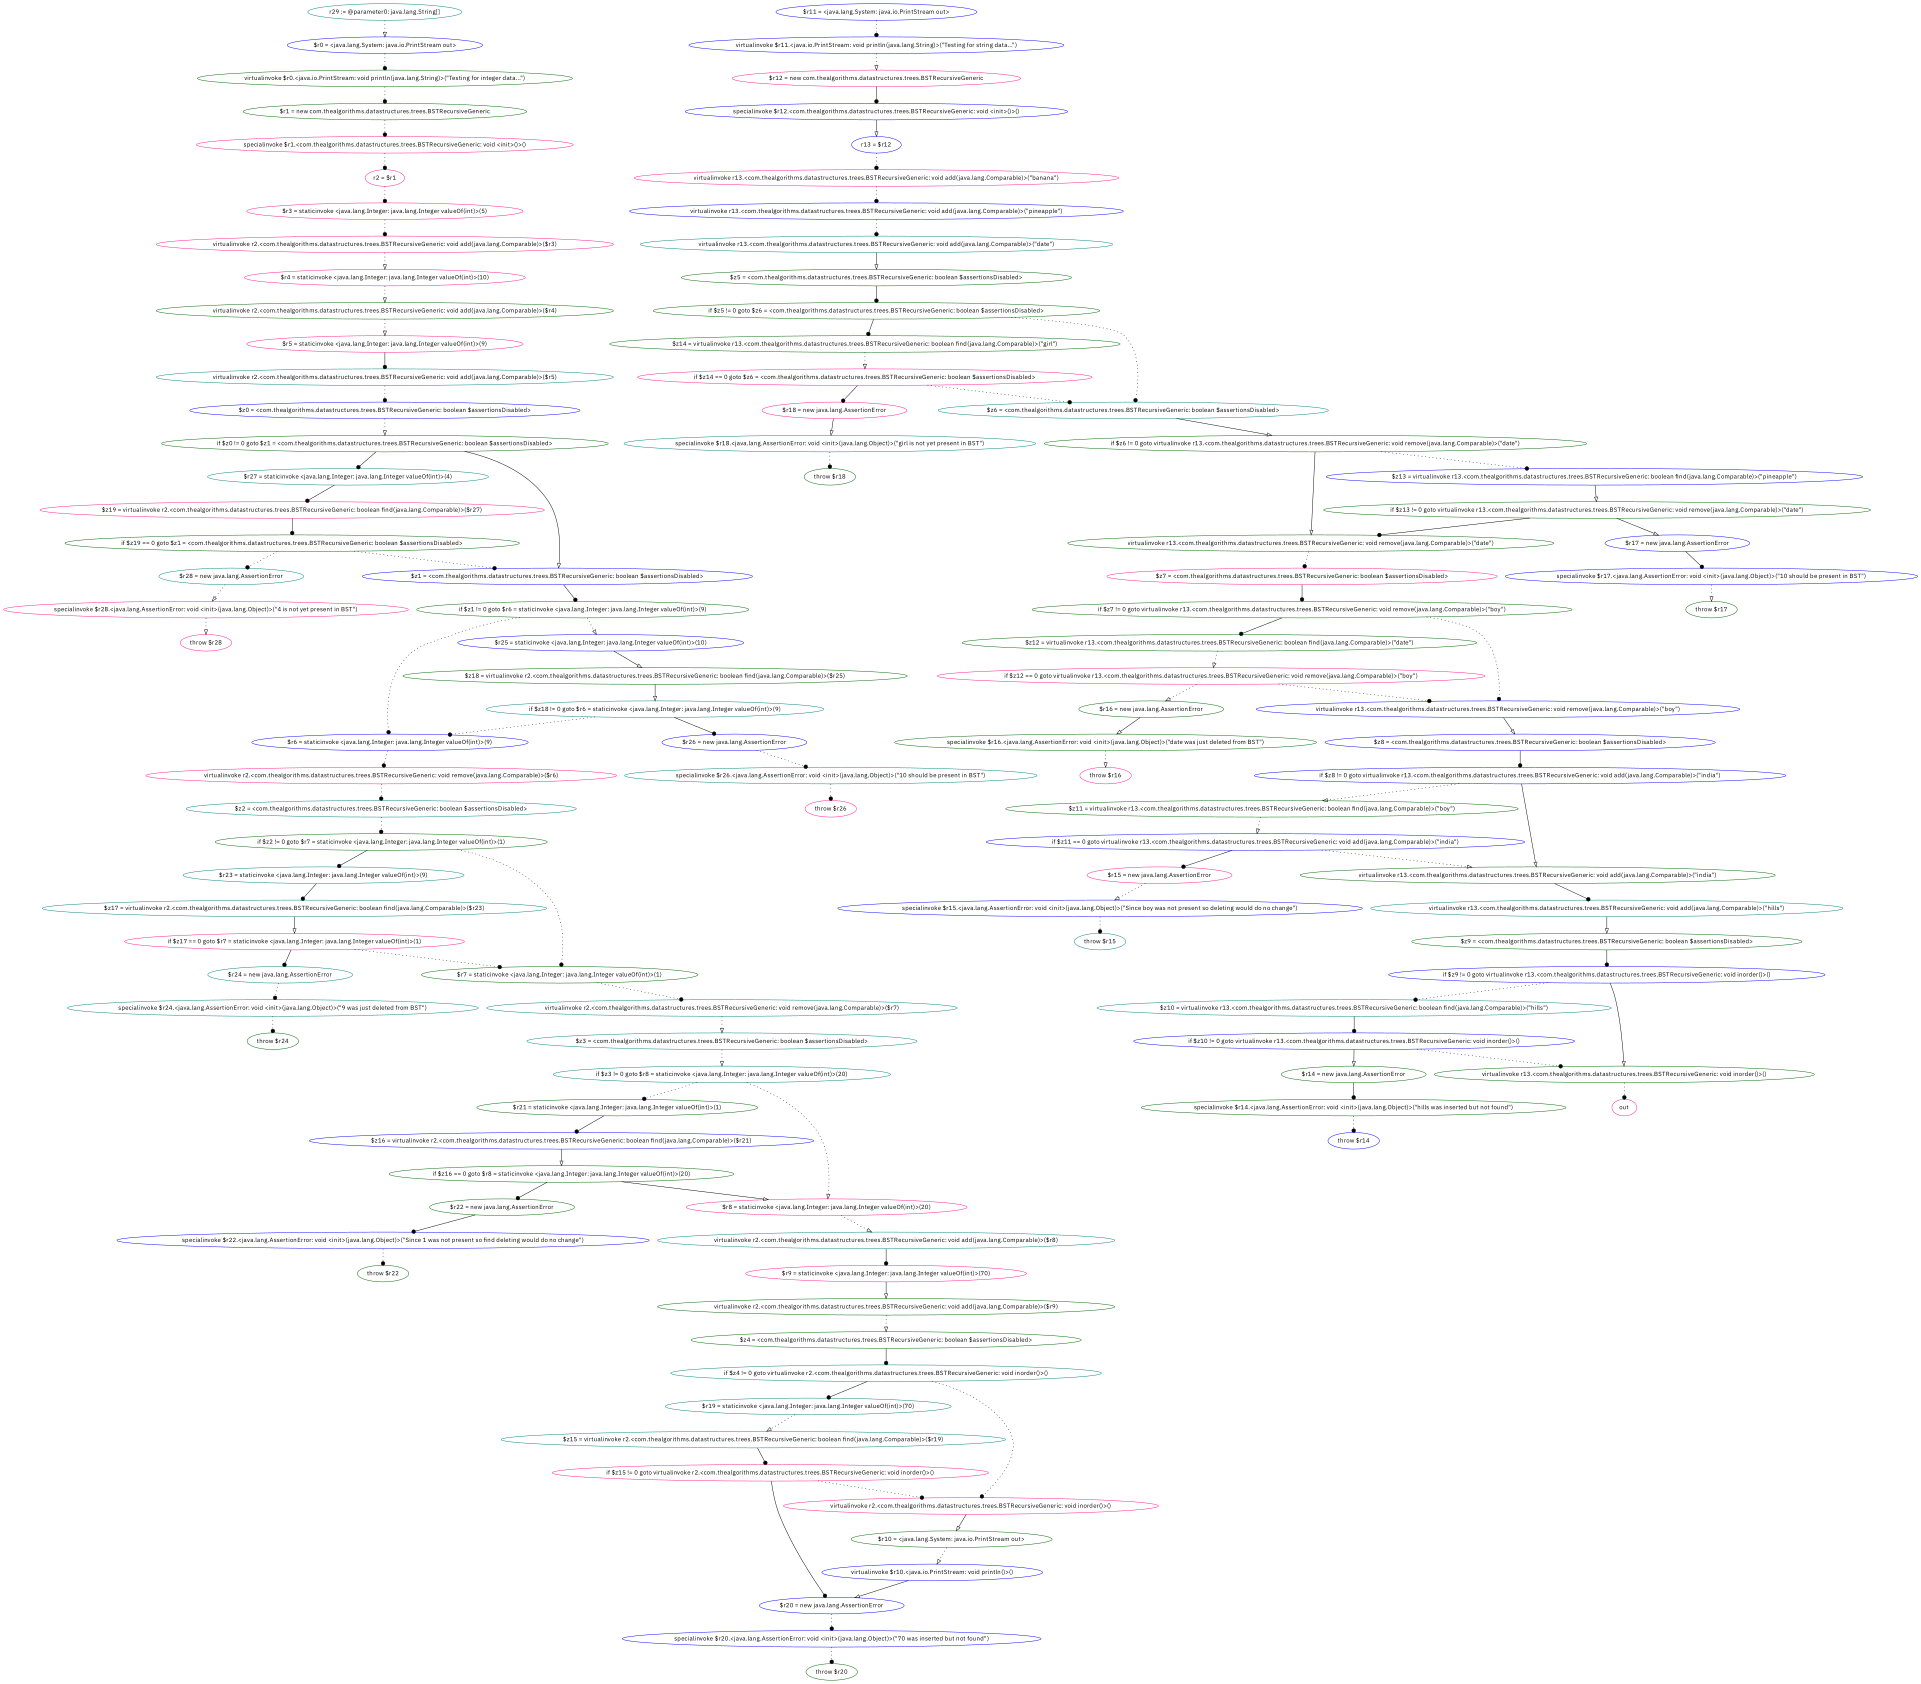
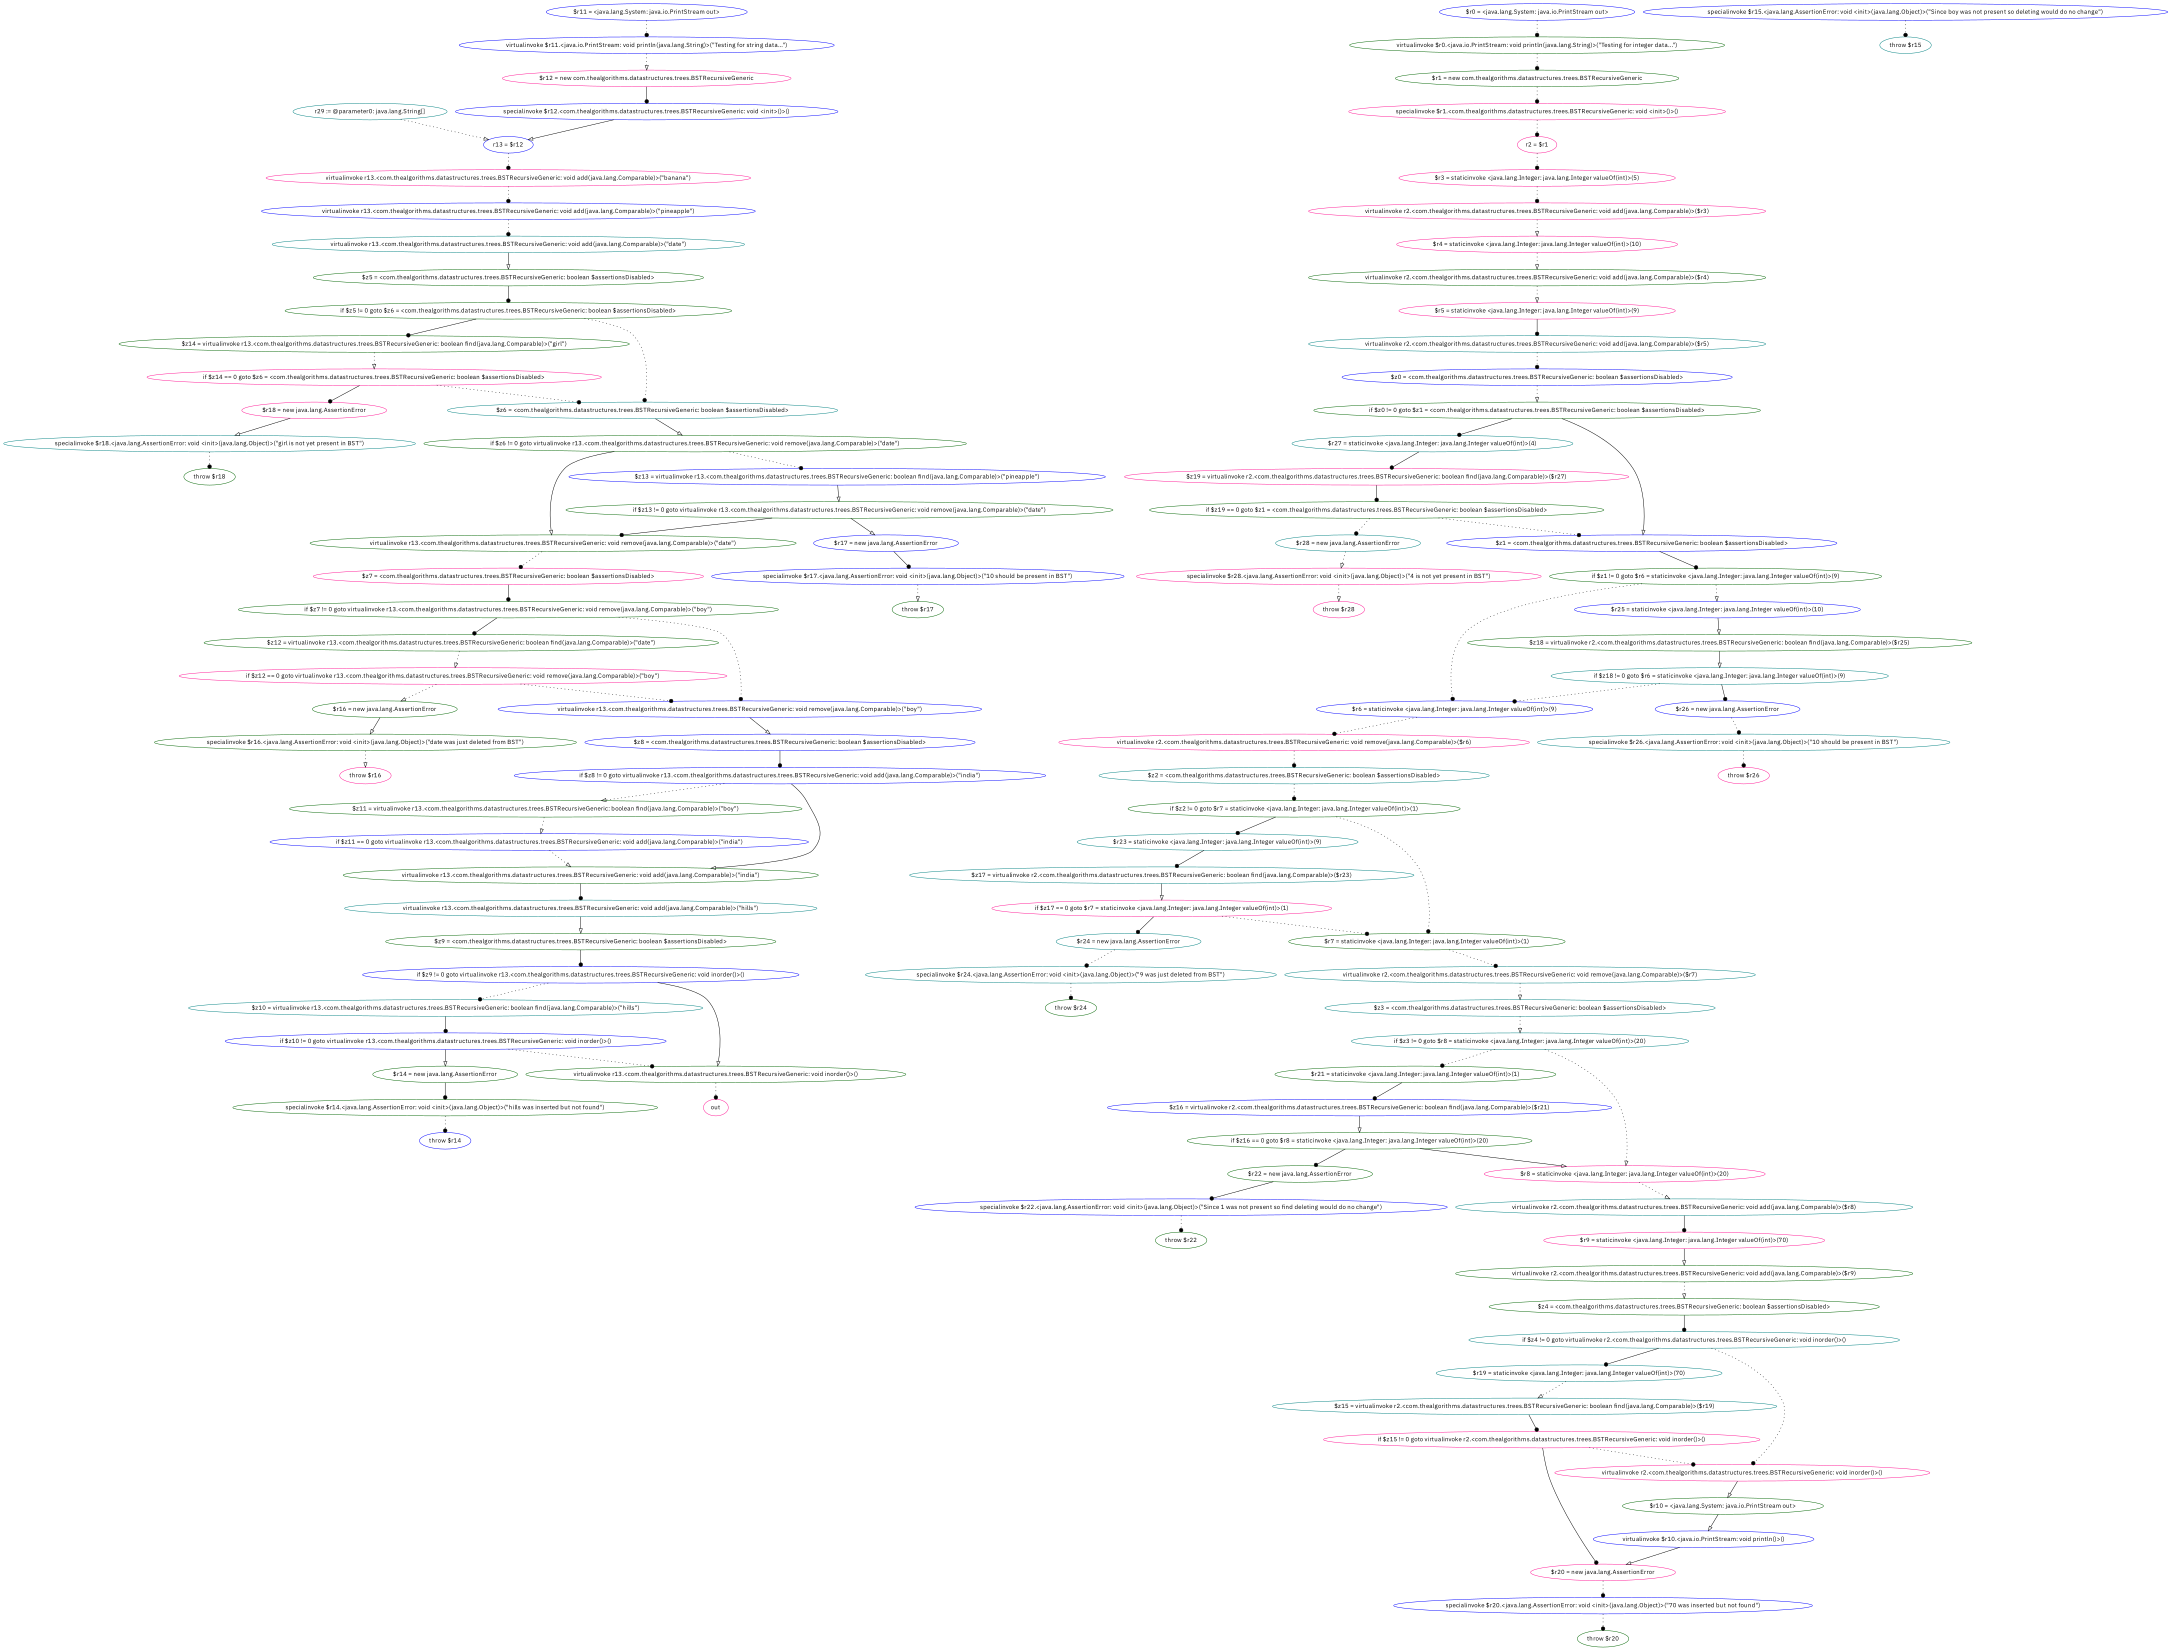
(385, 26) -> (442, 129)
(1160, 875) -> none
(943, 1554) -> (1714, 1521)
(832, 1606) -> (1603, 1572)
